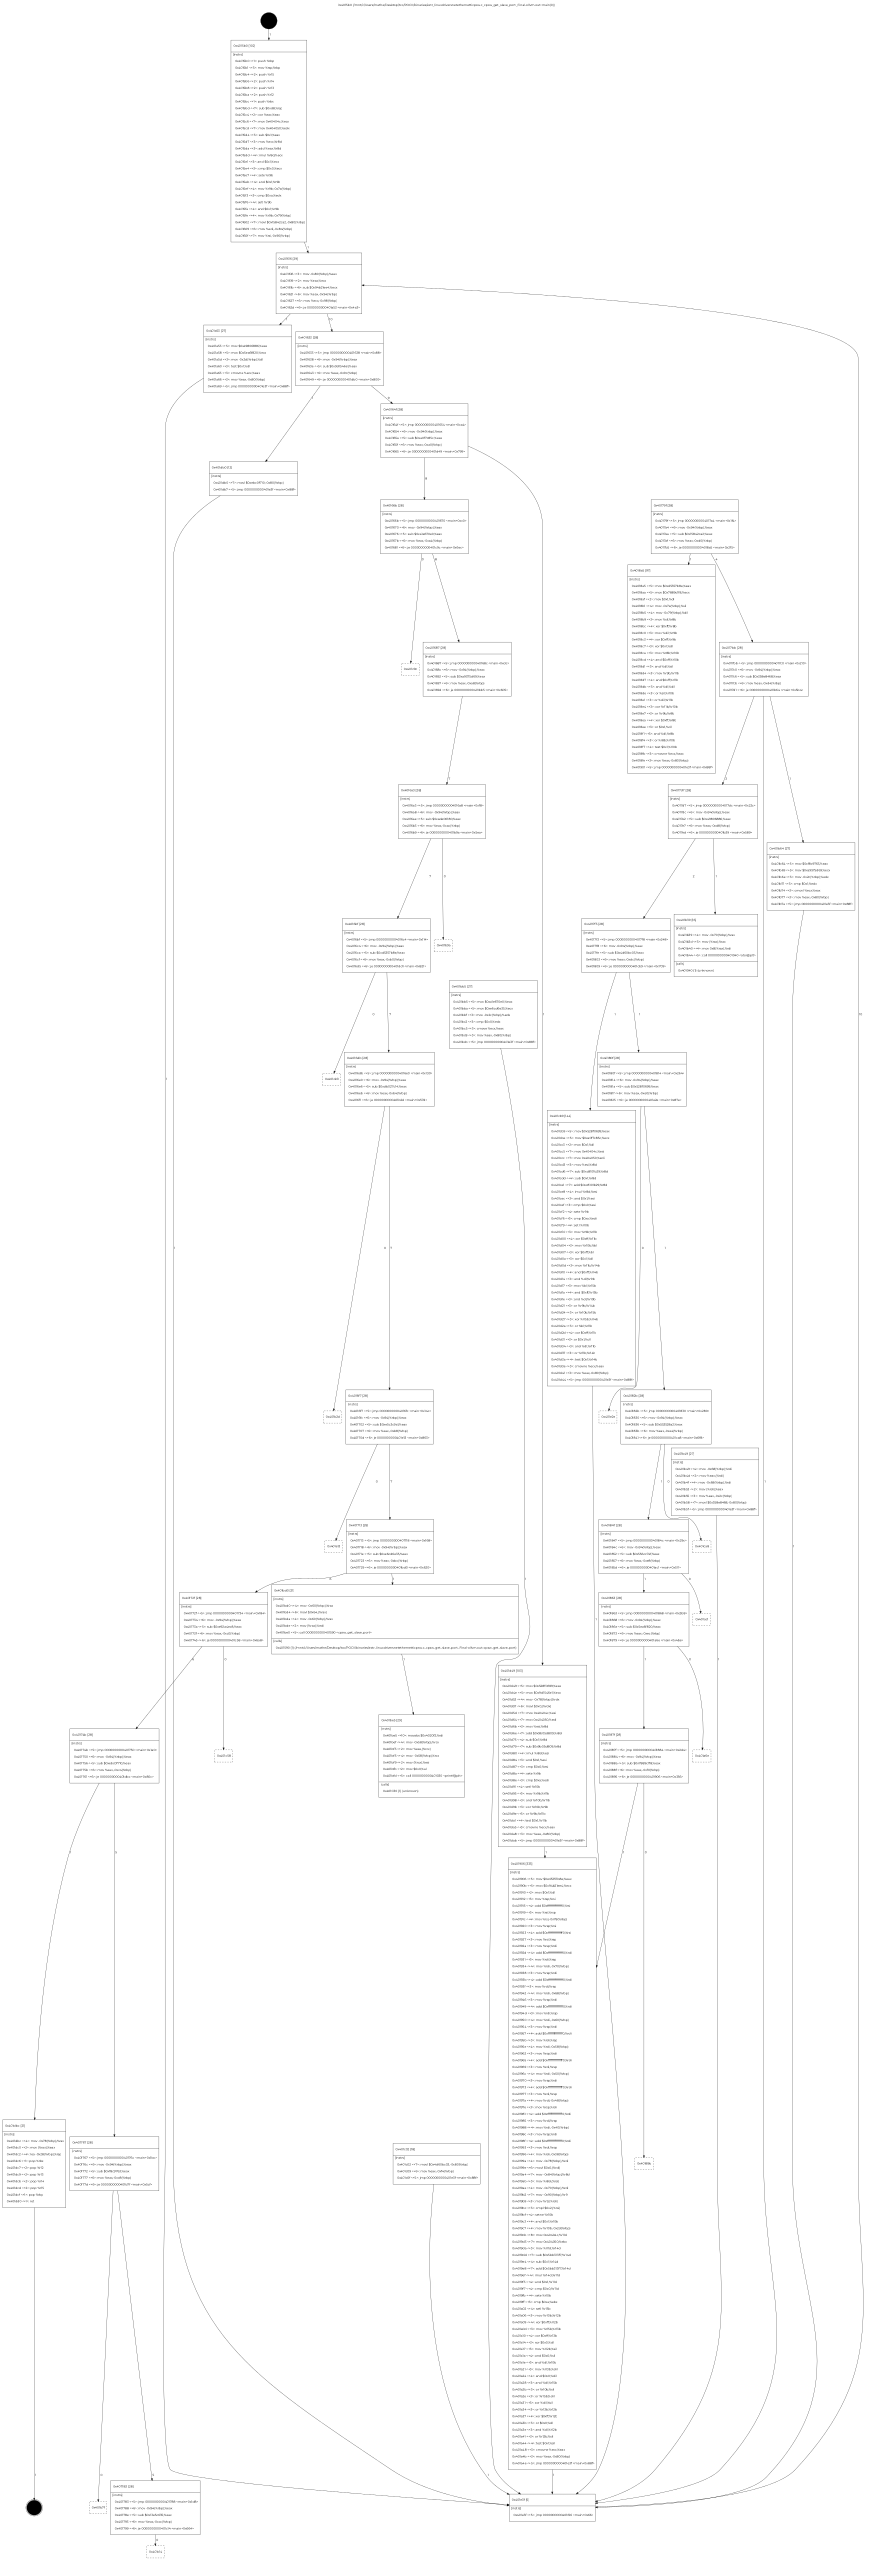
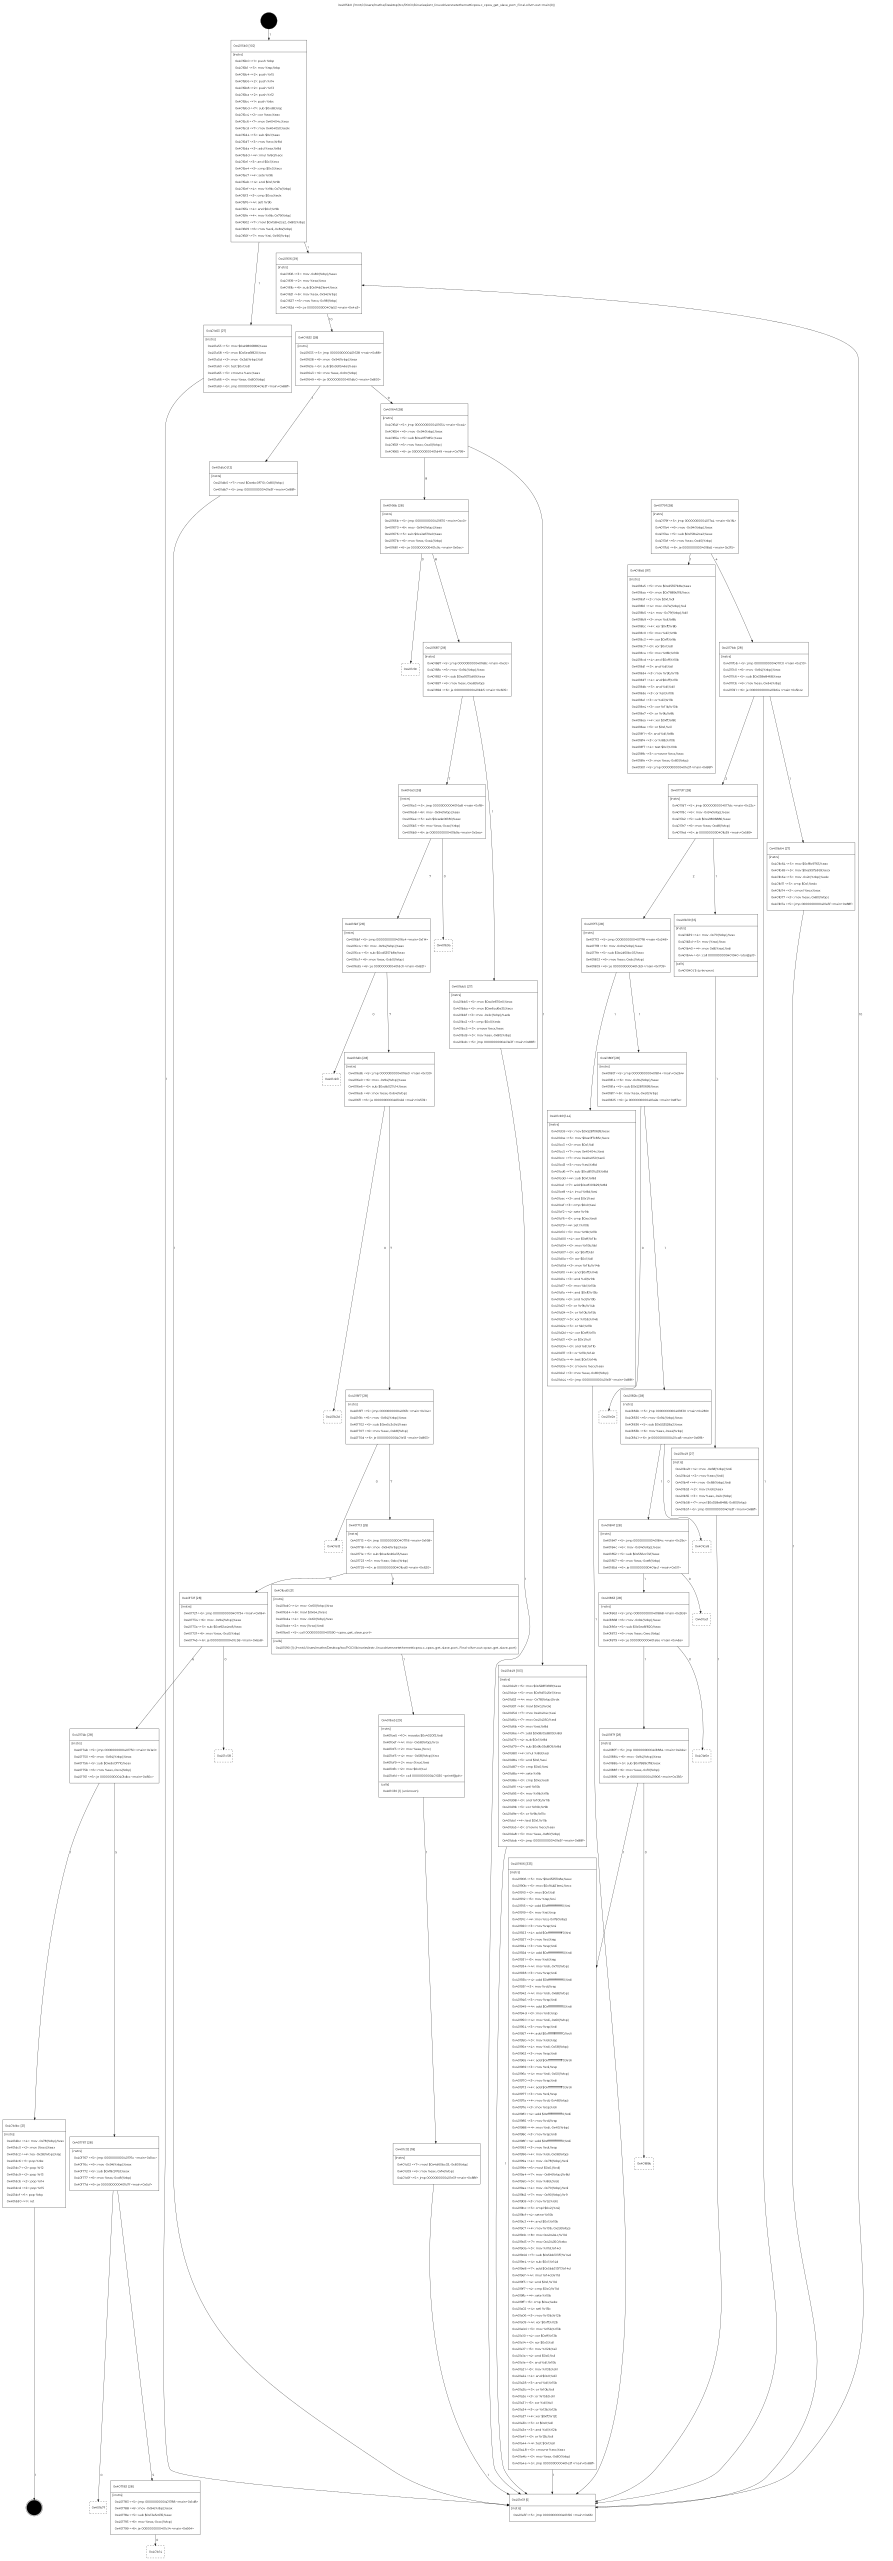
(286, 319) -> (255, 282)
none -> (491, 837)
none -> (715, 1211)
(545, 1851) -> (496, 2174)
none -> (429, 1969)
